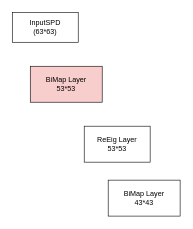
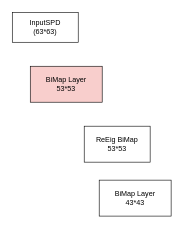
(117, 144) -> (117, 144)
(144, 198) -> (135, 198)
